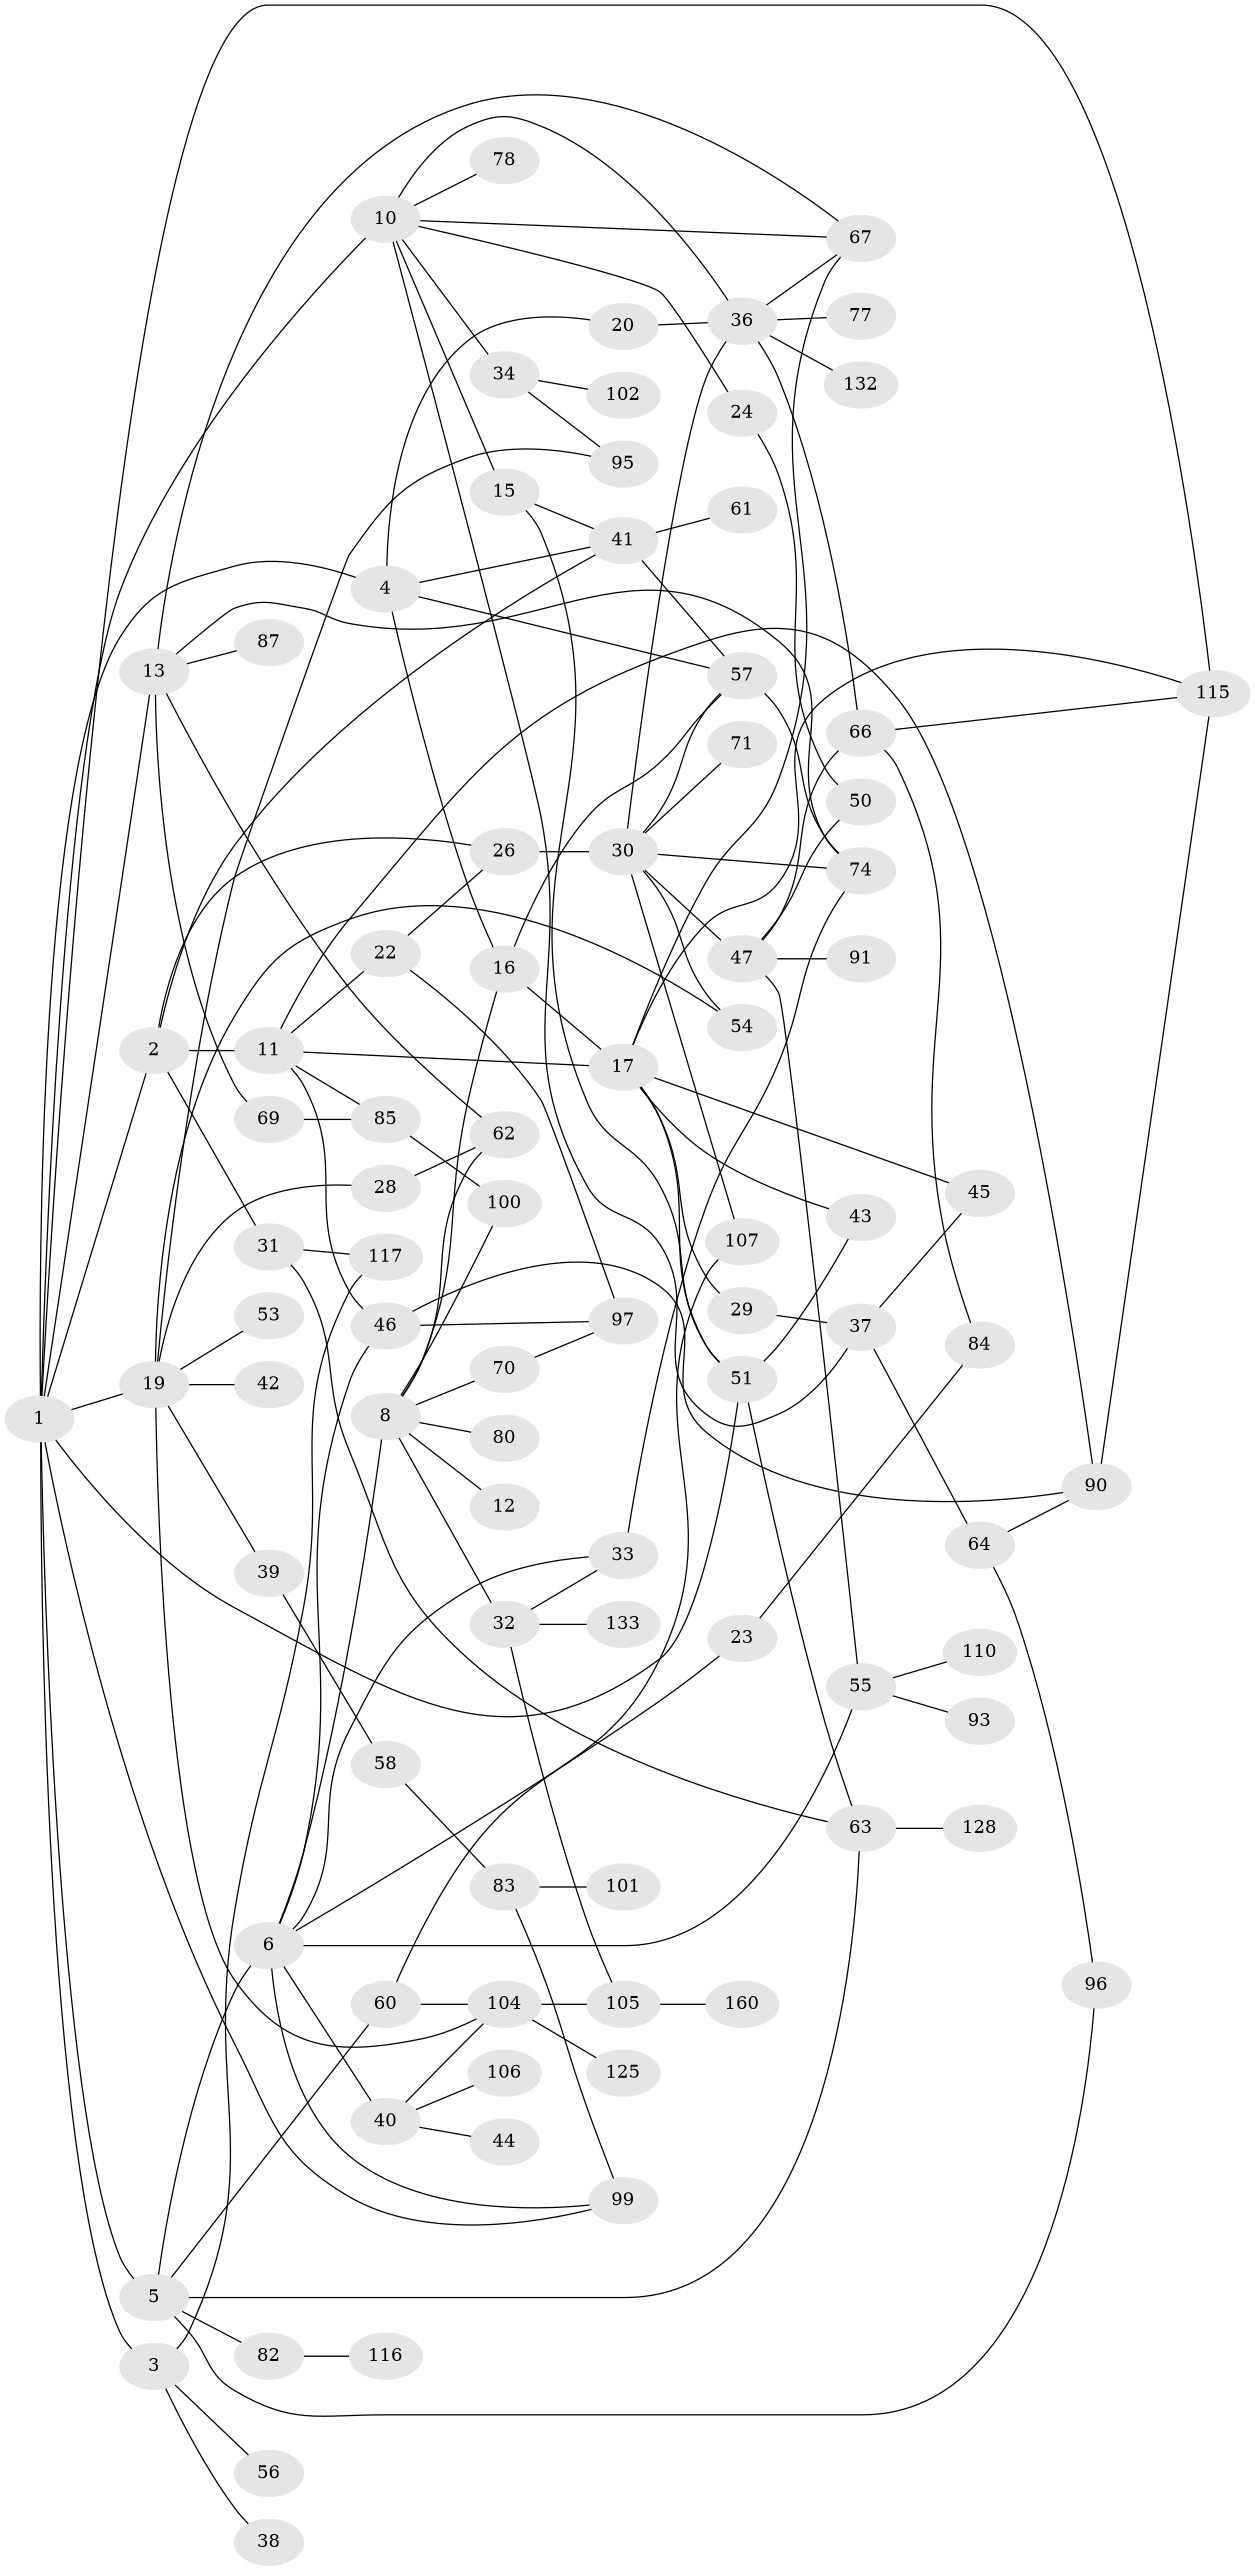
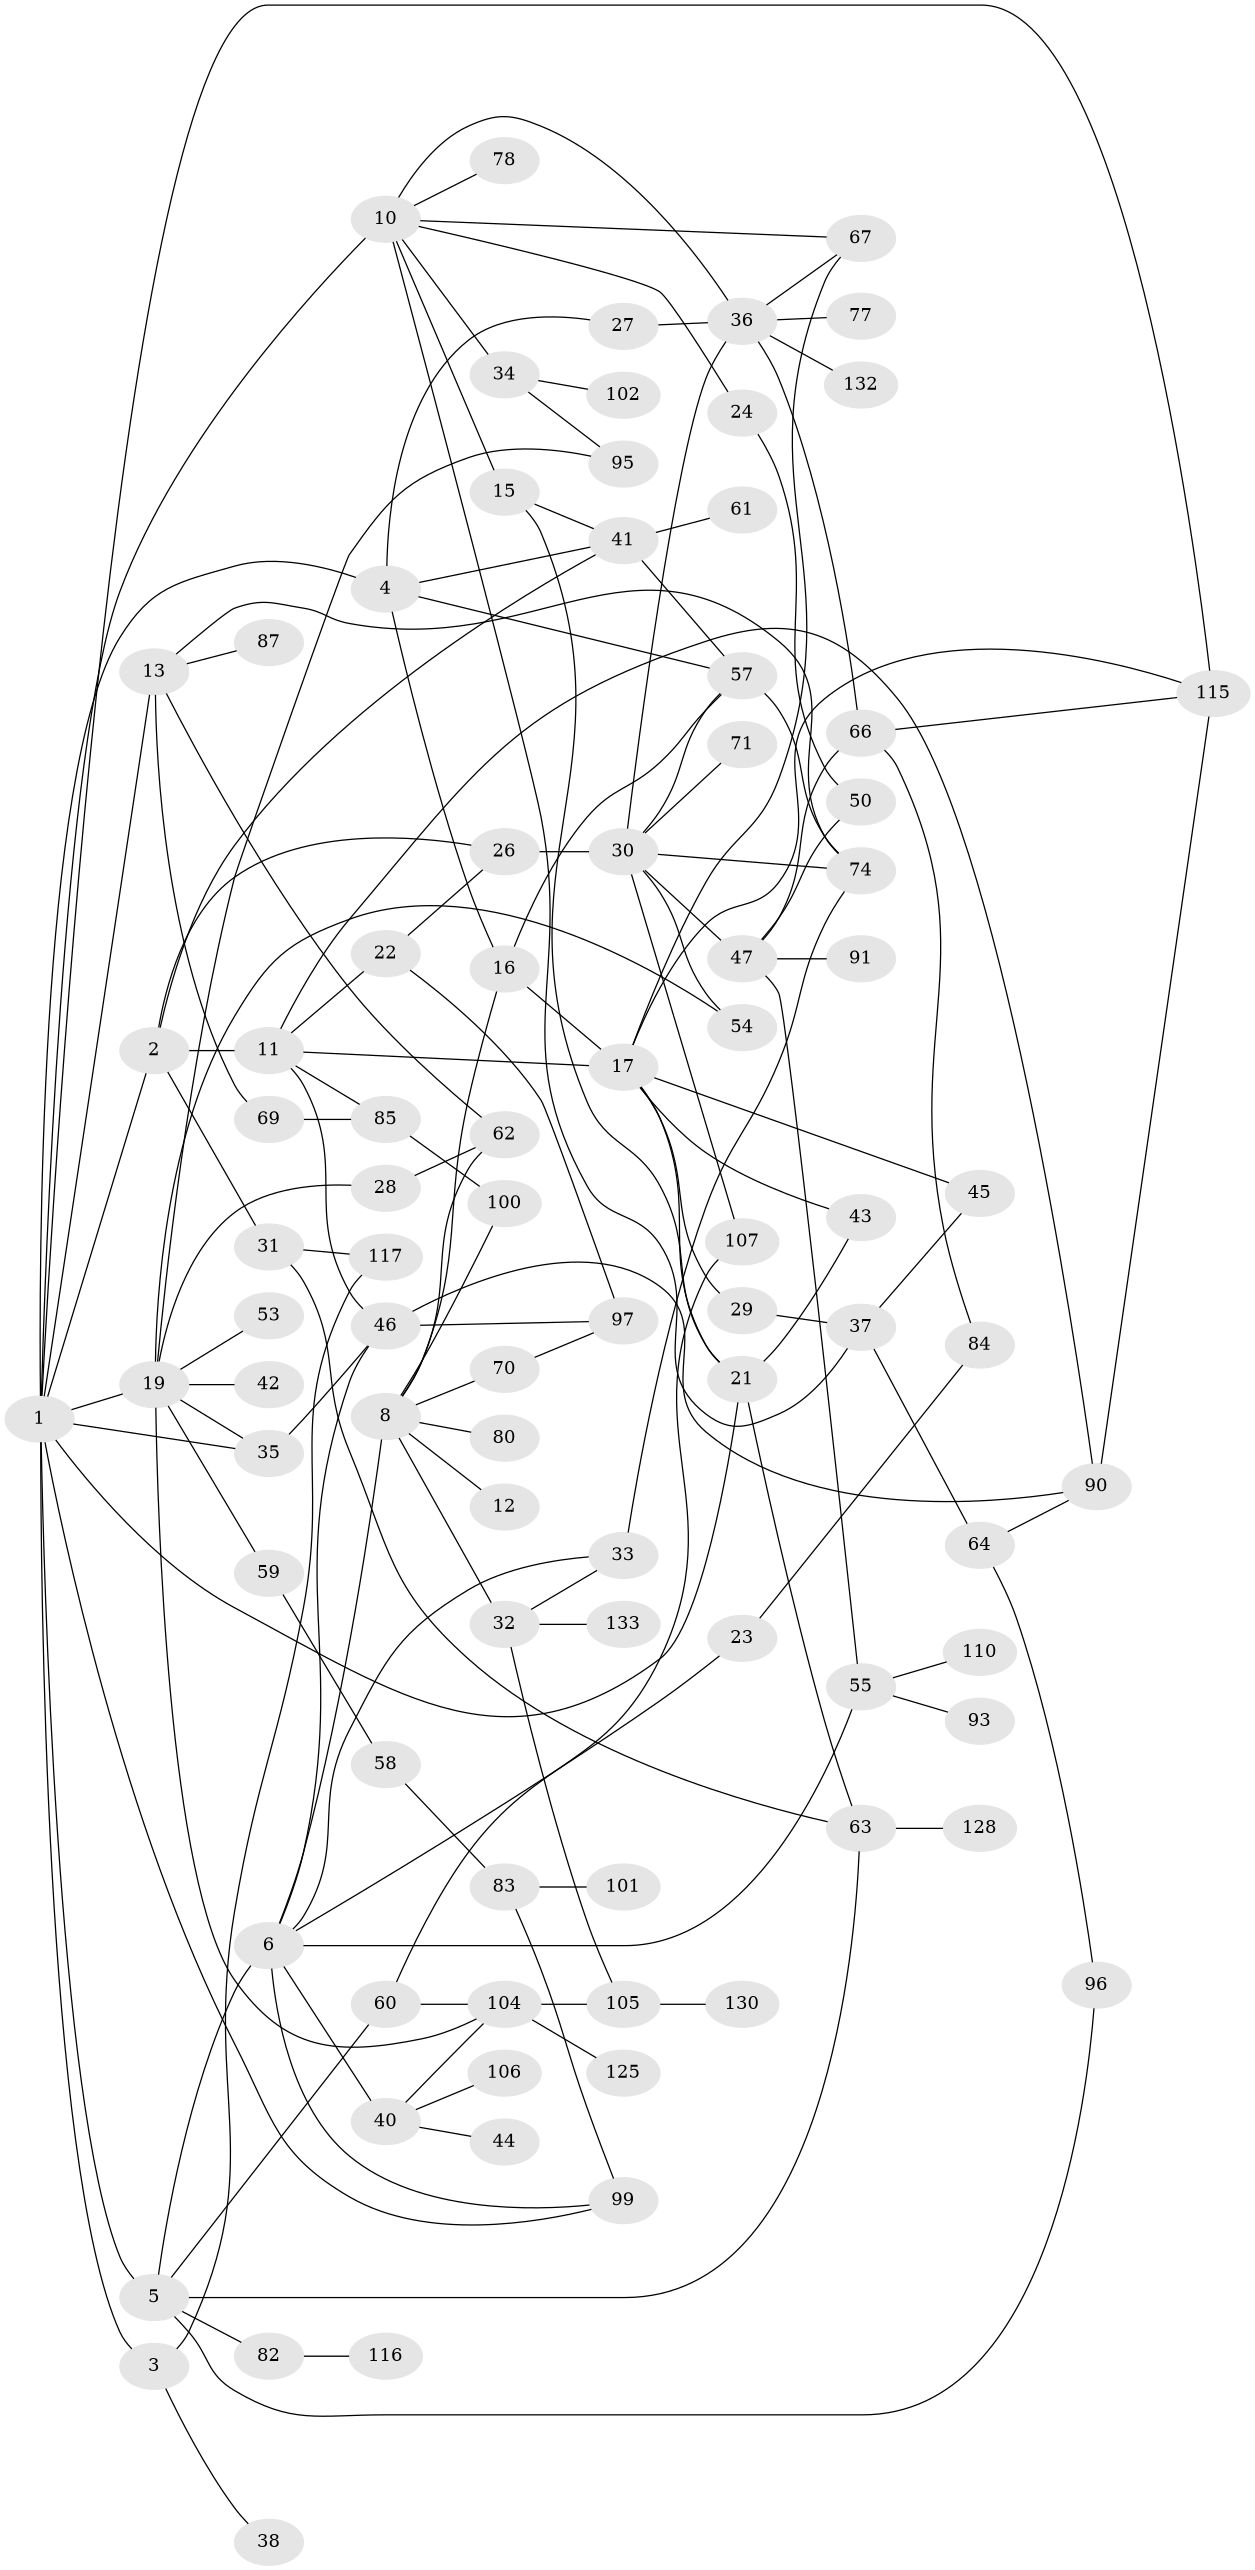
(359, 171) -> none
(623, 326) -> (623, 326)
(742, 1380) -> (742, 1380)
none -> (269, 1454)
(269, 1573) -> (269, 1573)
(742, 2004) -> (742, 2004)
(269, 2474) -> none
